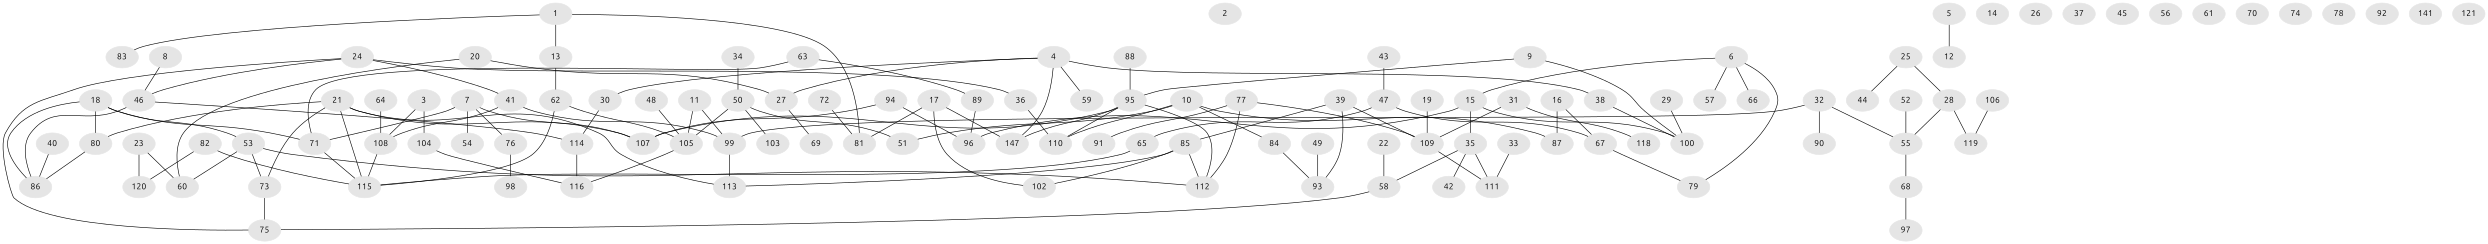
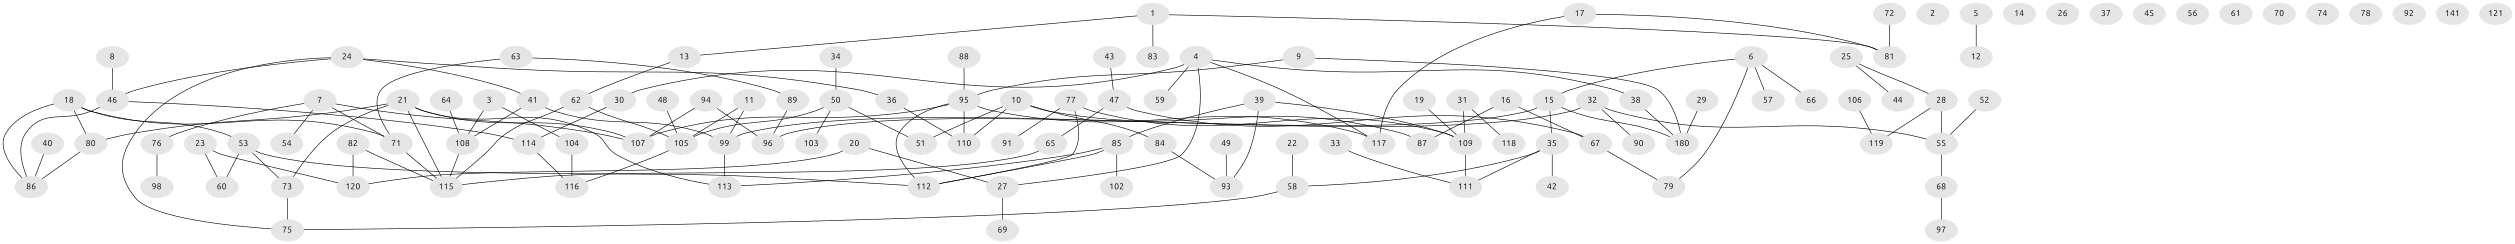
(294, 85) -> (666, 169)
(1012, 144) -> (1379, 144)
(1687, 144) -> (1682, 144)
(962, 166) -> none
